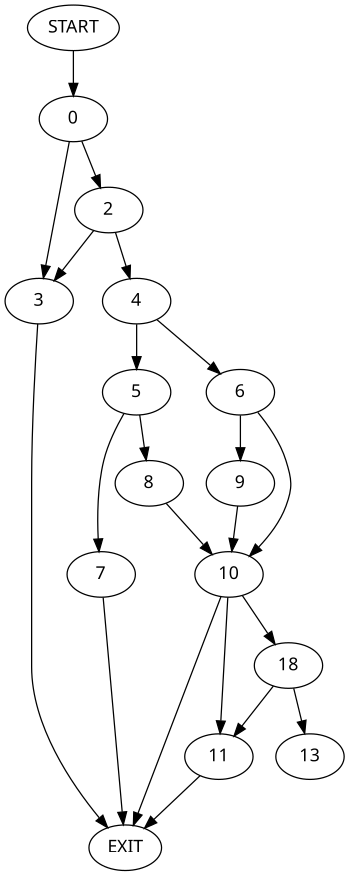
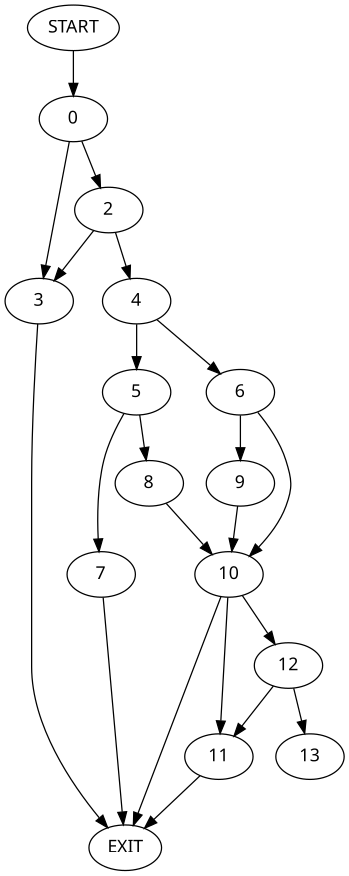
(288, 666) -> (288, 666)
